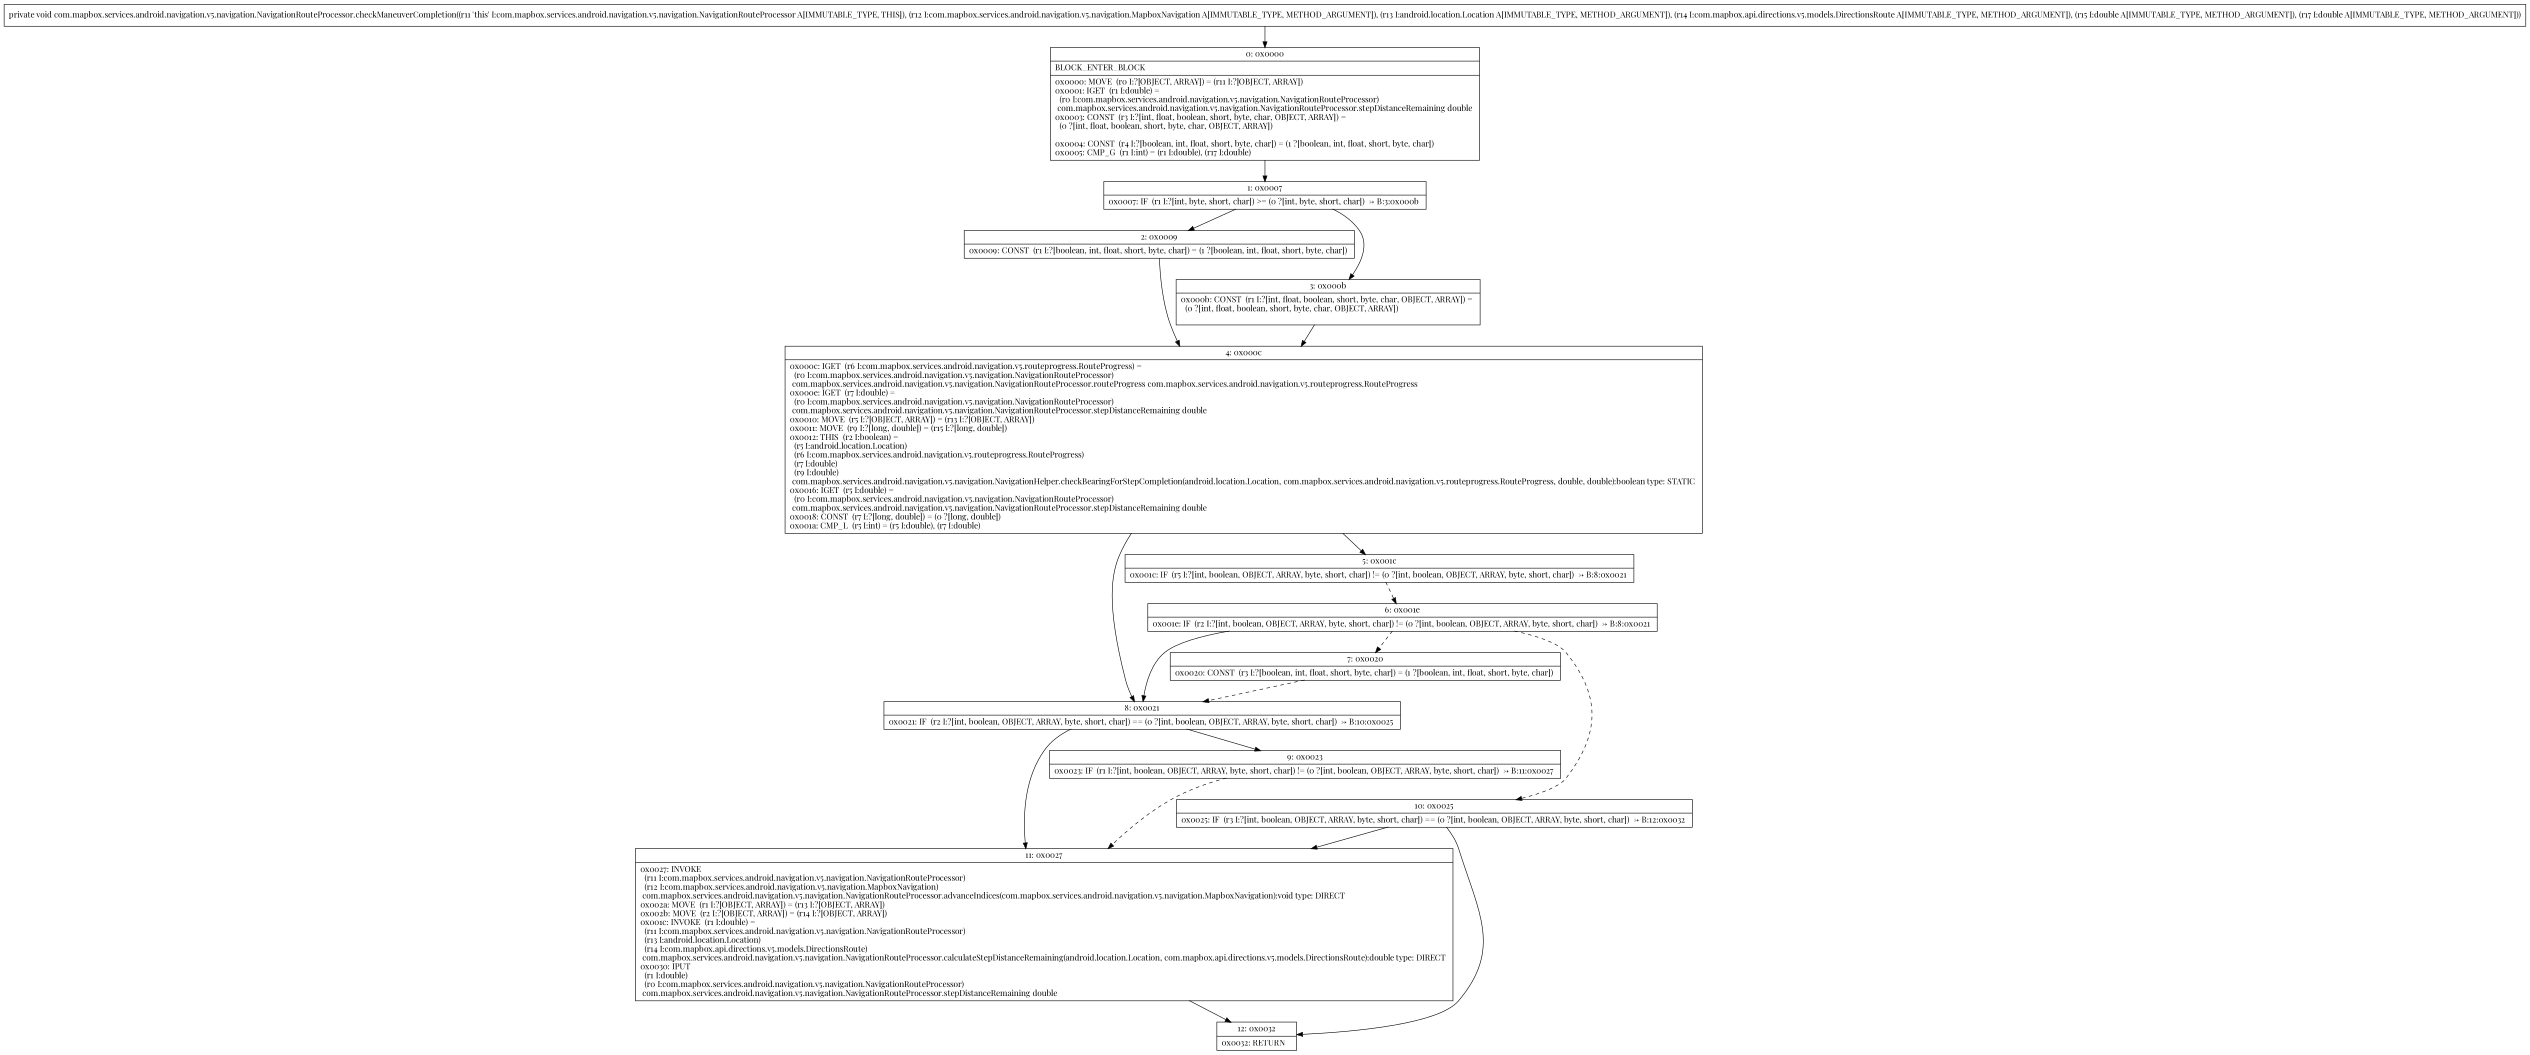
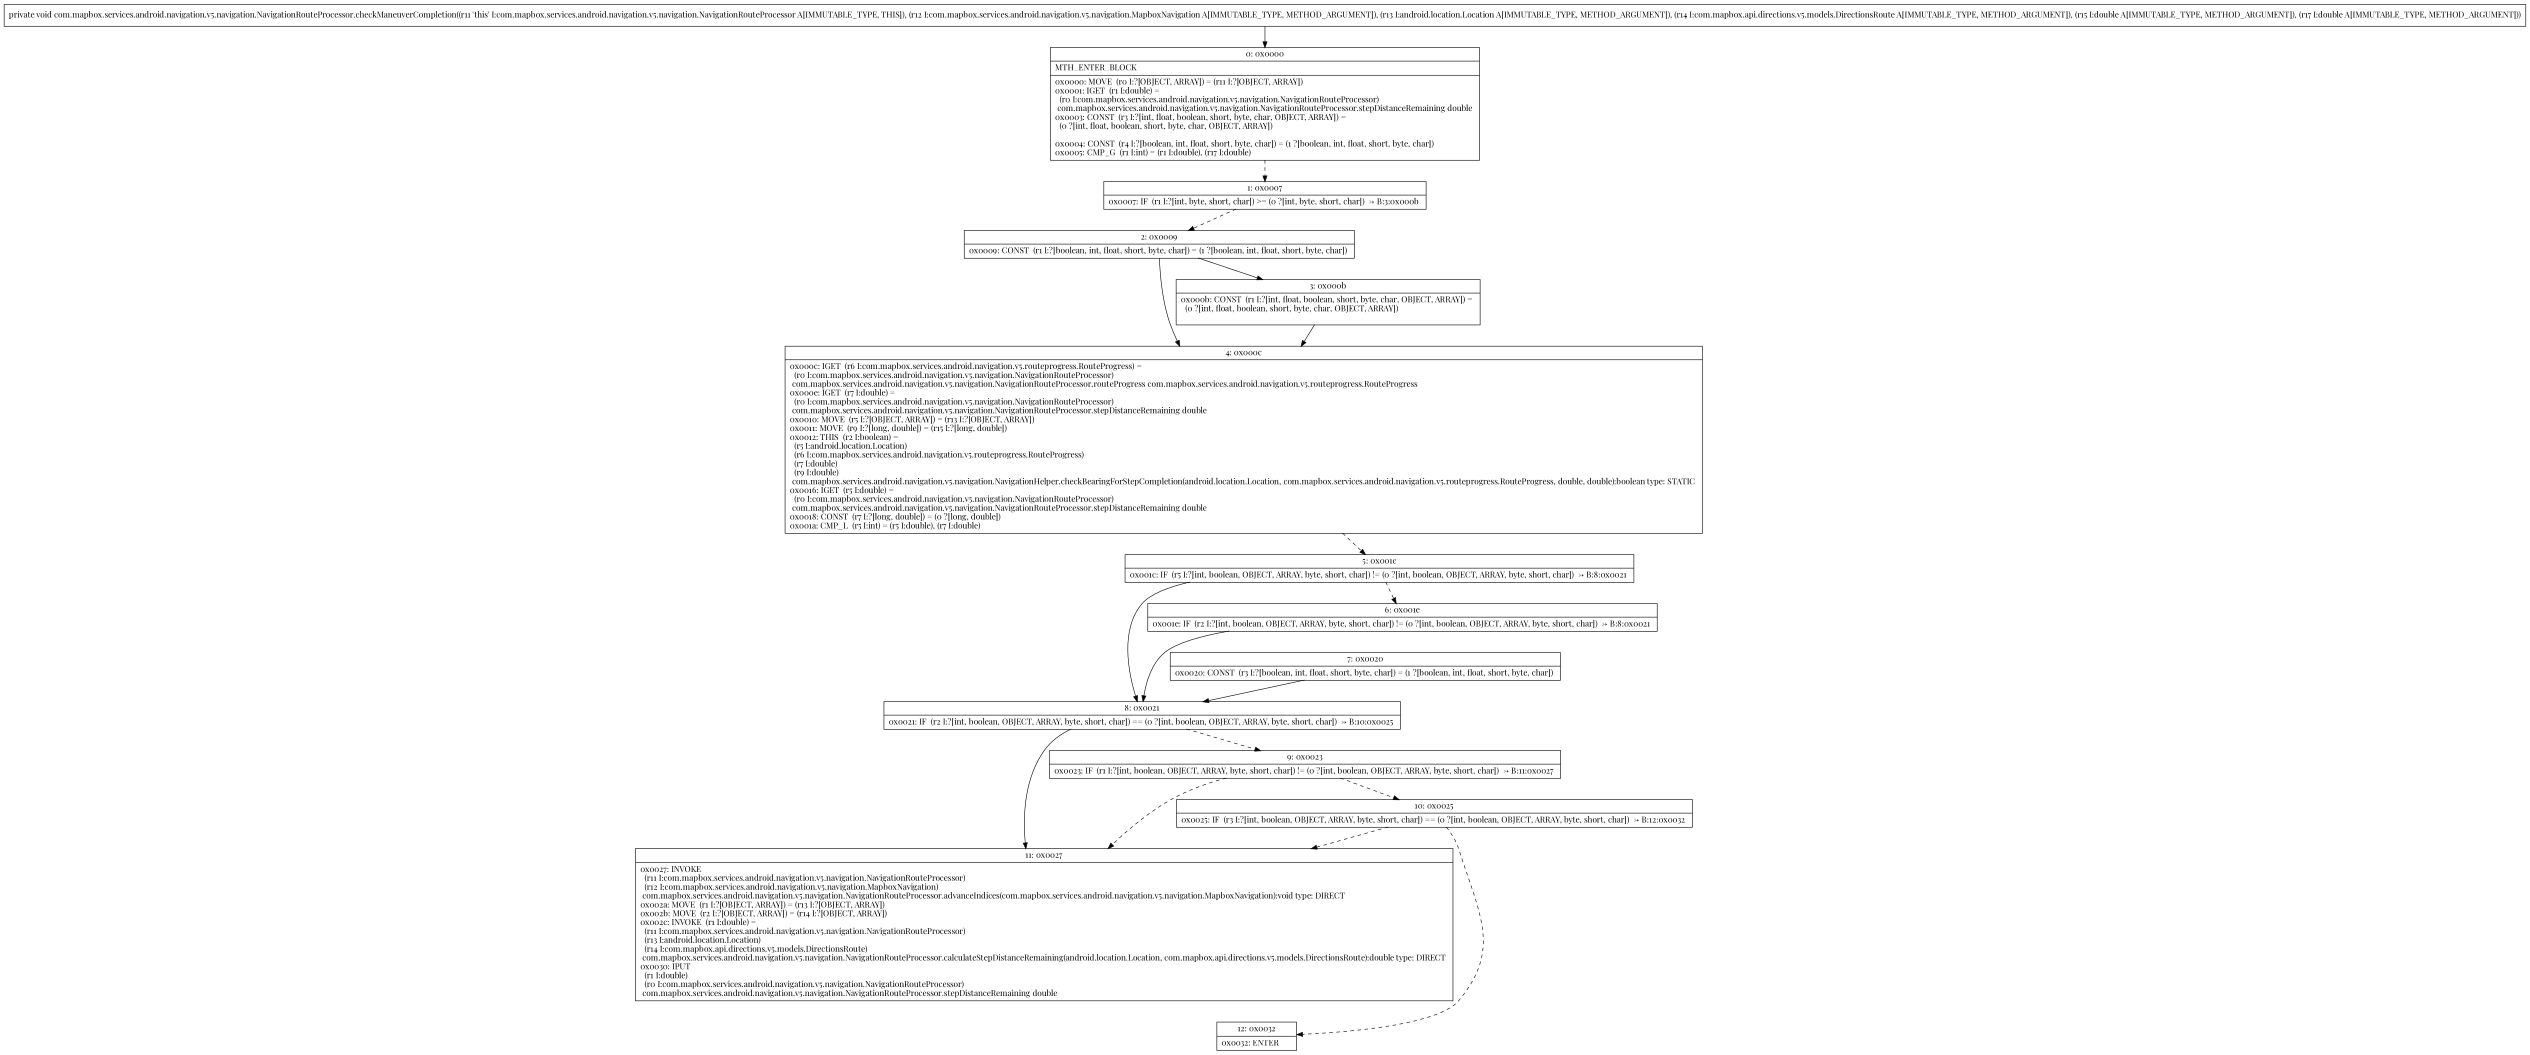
(1100, 68) -> (1096, 68)
(1265, 168) -> (1265, 168)
(1215, 219) -> (1215, 219)
(1362, 236) -> (1228, 268)
(1352, 542) -> (1352, 542)
(1113, 614) -> (1132, 622)
(1386, 640) -> none
(1257, 690) -> (1257, 690)
(1592, 712) -> (1367, 788)
(1221, 739) -> (1221, 739)
(1353, 837) -> (1353, 837)
(699, 923) -> (699, 923)
(1466, 991) -> (1466, 991)
(1207, 1010) -> none
(1257, 1043) -> (1254, 1043)
